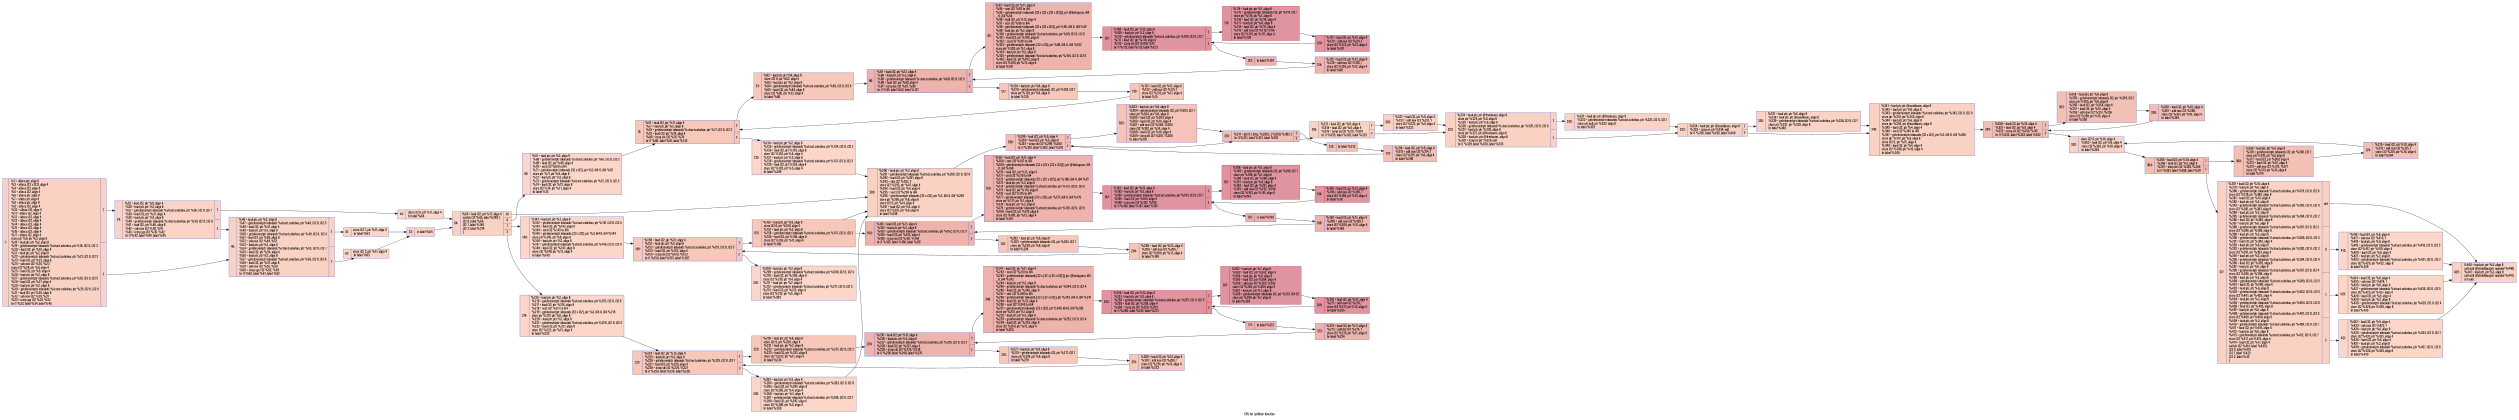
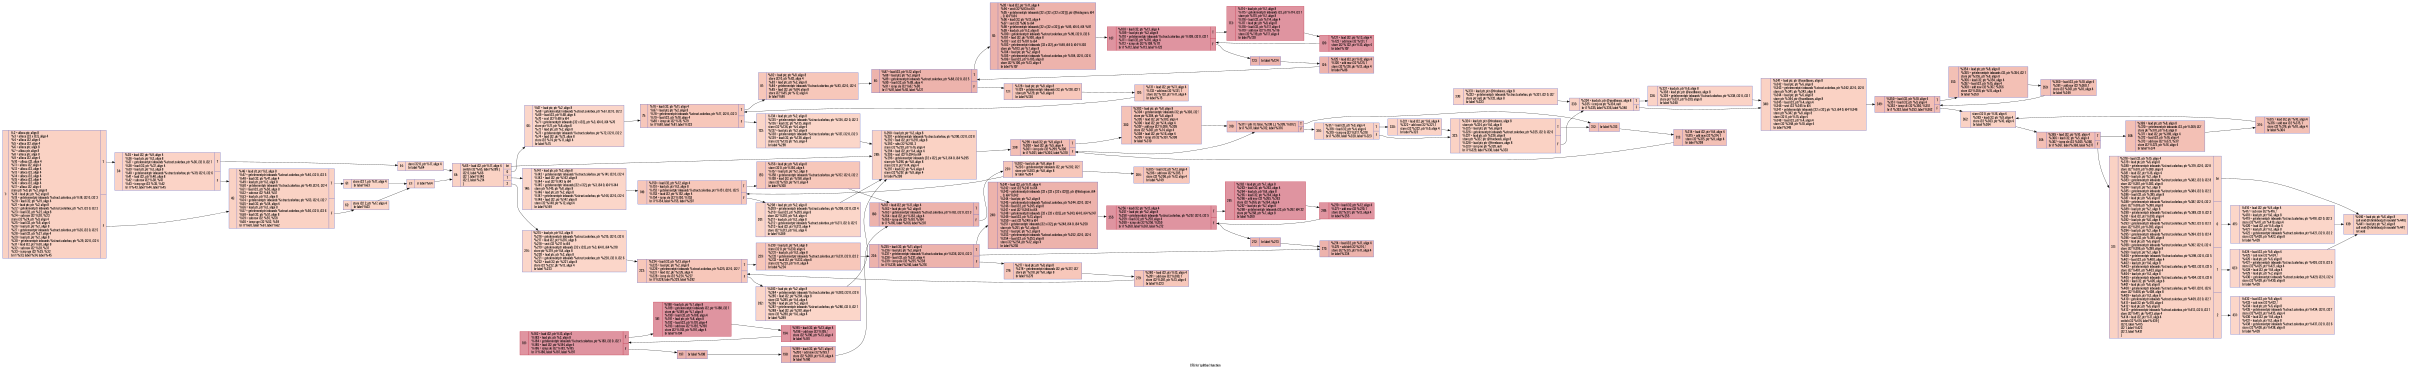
(1559, 121) -> (1574, 127)
(664, 127) -> (669, 110)
(1038, 188) -> none
(854, 216) -> (862, 190)
(258, 220) -> (258, 171)
(937, 255) -> (883, 191)
(2391, 294) -> (2283, 268)
(2458, 303) -> none
(1146, 337) -> (1148, 252)
